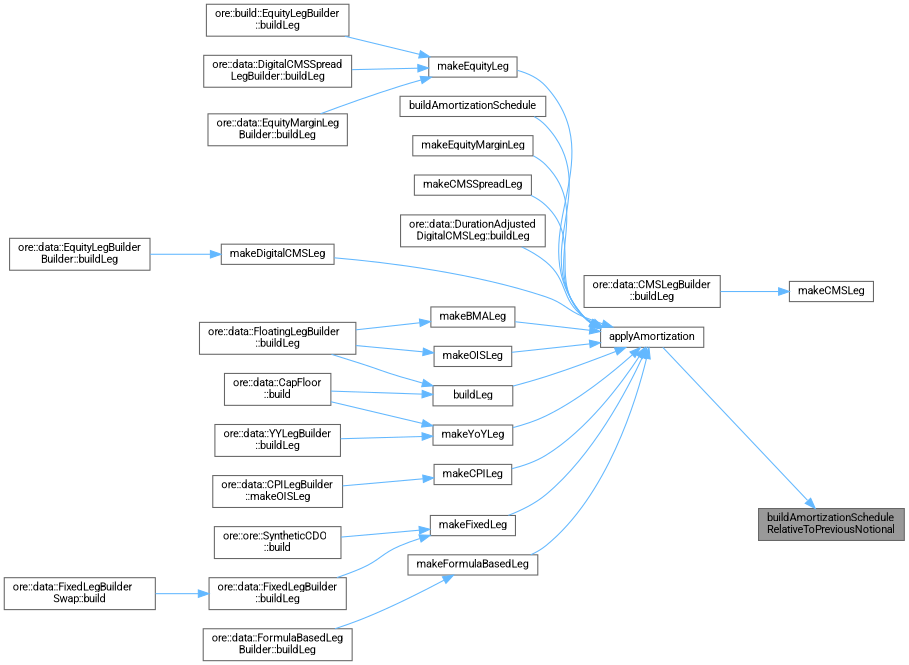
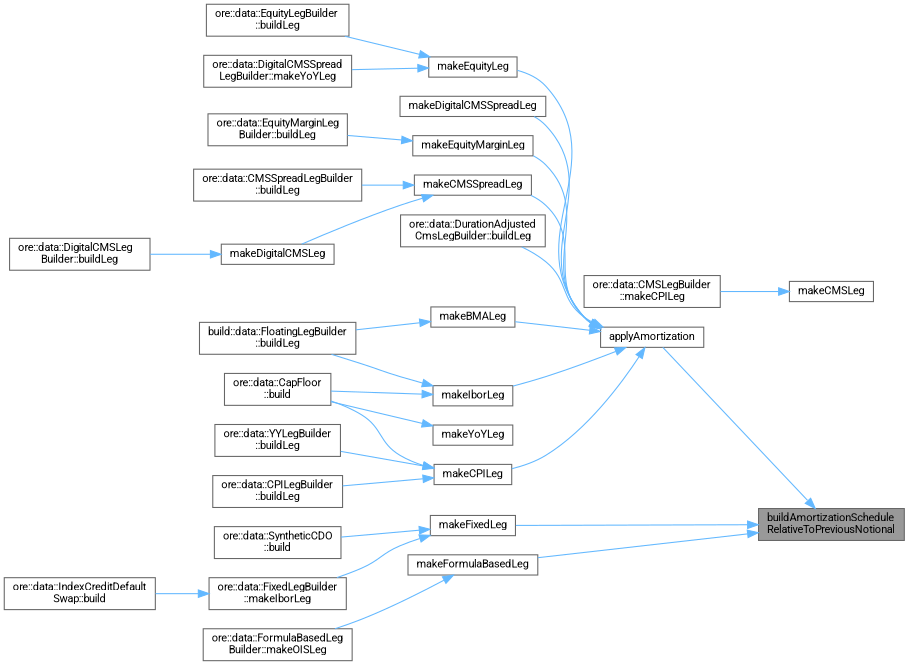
(278, 20) -> (278, 20)
(278, 71) -> (278, 71)
(370, 96) -> (375, 138)
(473, 106) -> (473, 106)
none -> (278, 185)
(473, 231) -> (473, 231)
(80, 254) -> (80, 254)
(472, 277) -> (362, 219)
(652, 292) -> (652, 292)
(278, 338) -> (278, 338)
(473, 356) -> none
(473, 396) -> (473, 396)
(577, 398) -> none
none -> (379, 432)
(381, 438) -> (382, 459)
(589, 448) -> (632, 525)
(606, 468) -> (643, 546)
(278, 492) -> (278, 492)
(278, 543) -> (278, 543)
(80, 594) -> (80, 594)
(278, 594) -> (278, 594)
(278, 645) -> (278, 645)
